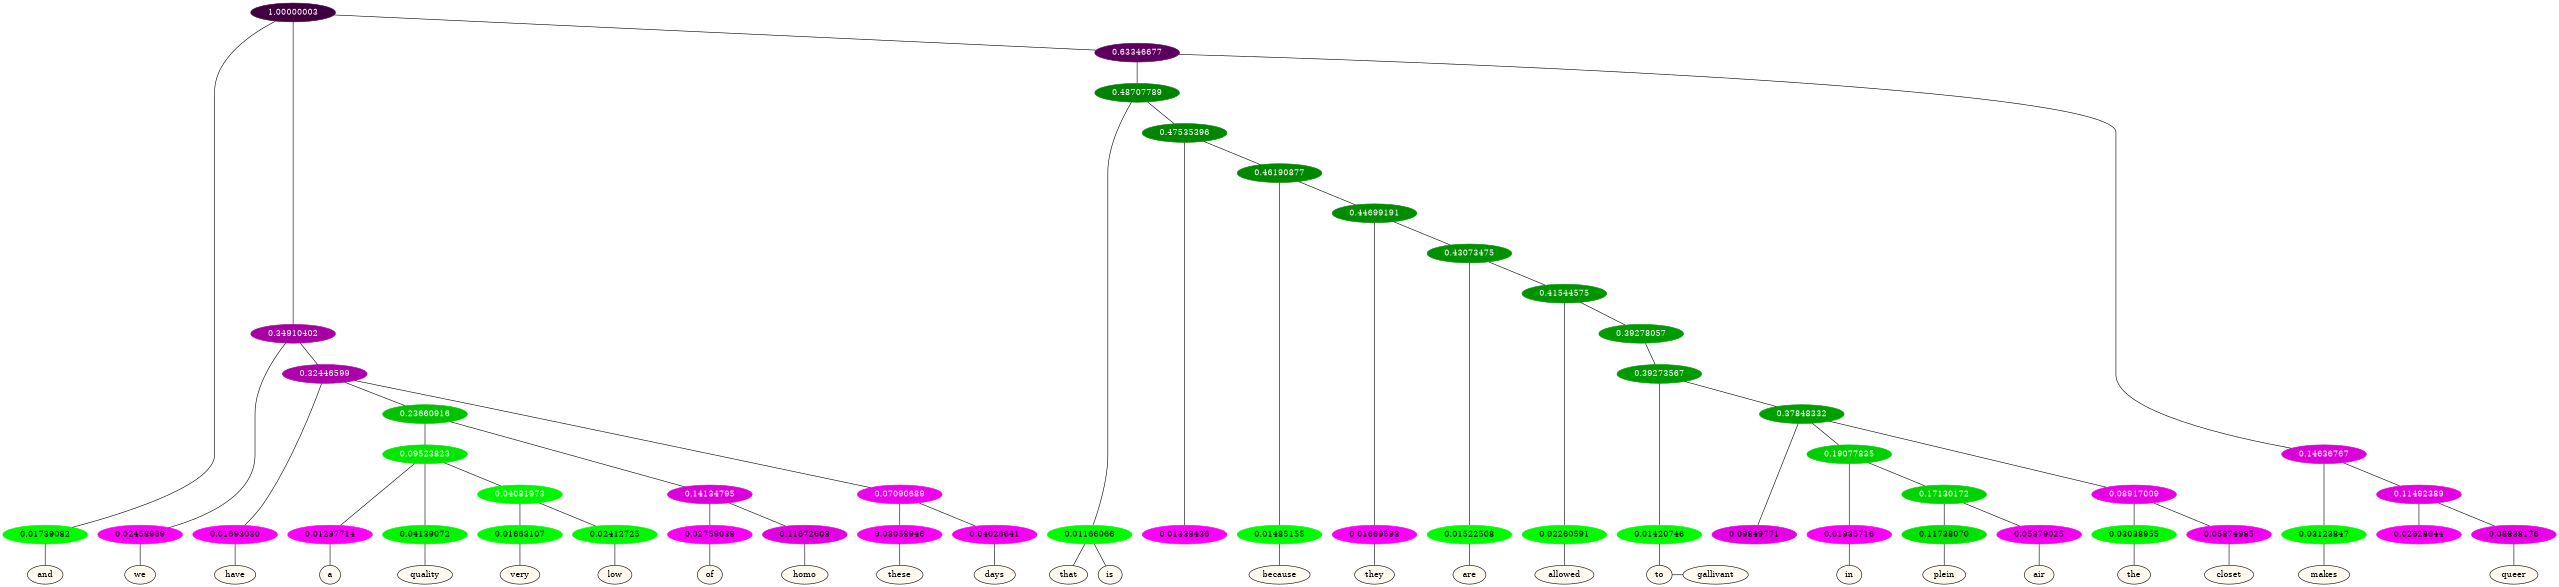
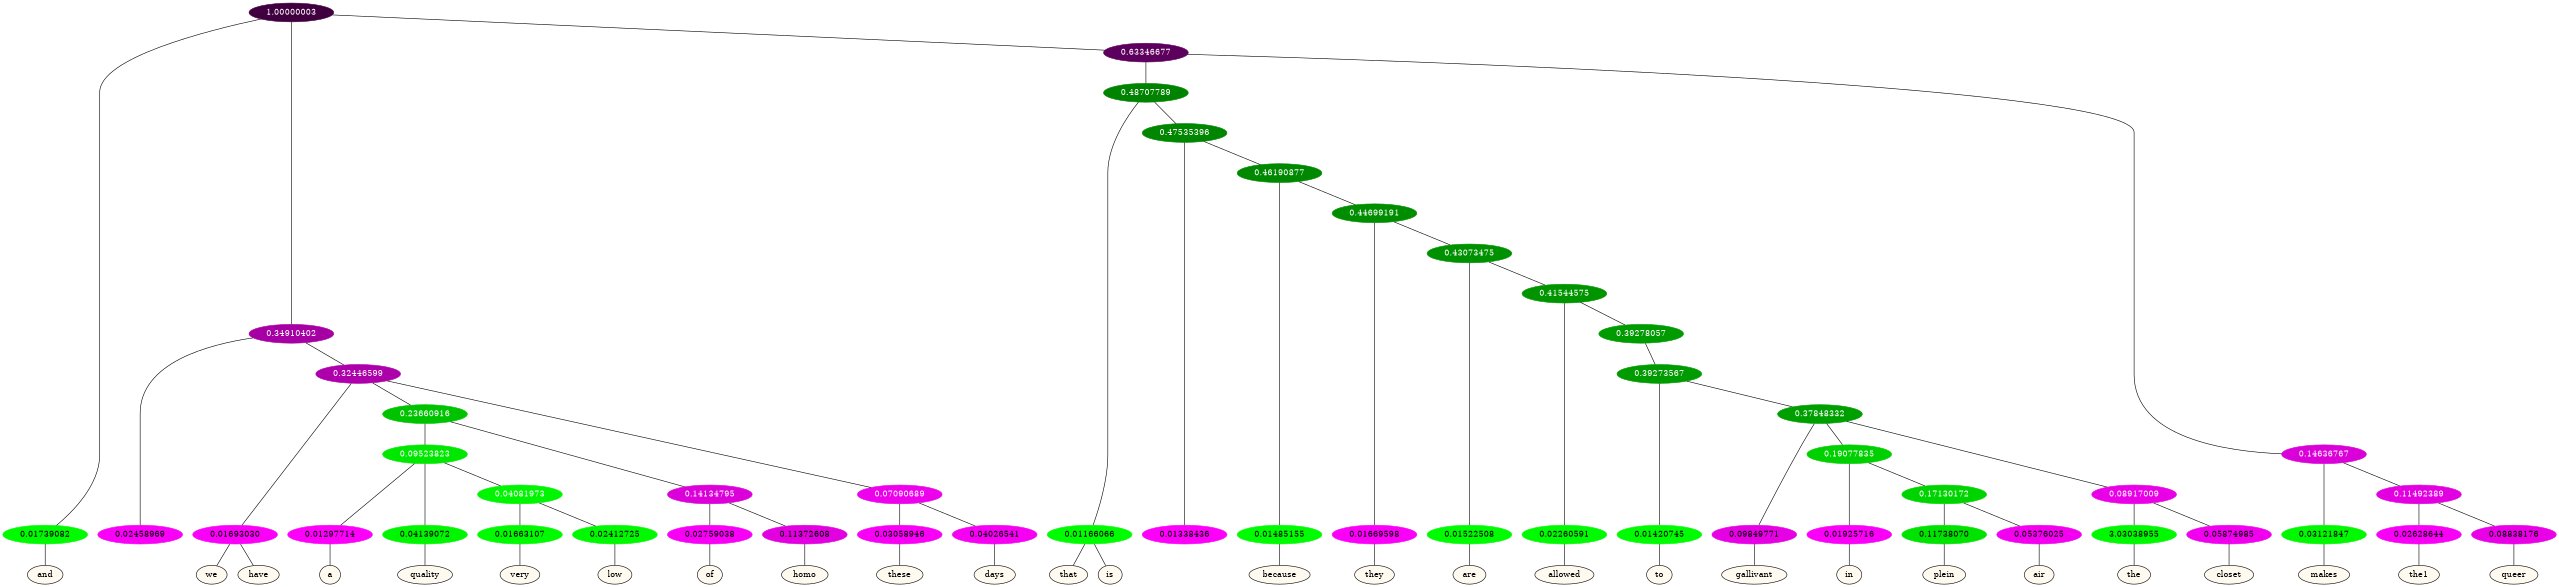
(805, 535) -> (805, 535)
(995, 535) -> (995, 535)
(1659, 535) -> (1659, 535)
(1849, 535) -> (1849, 535)
(2039, 535) -> (2039, 535)
(2134, 535) -> (2134, 535)
(2324, 535) -> (2324, 535)
(140, 555) -> (223, 555)
(1678, 575) -> (1754, 555)
none -> (2419, 575)
